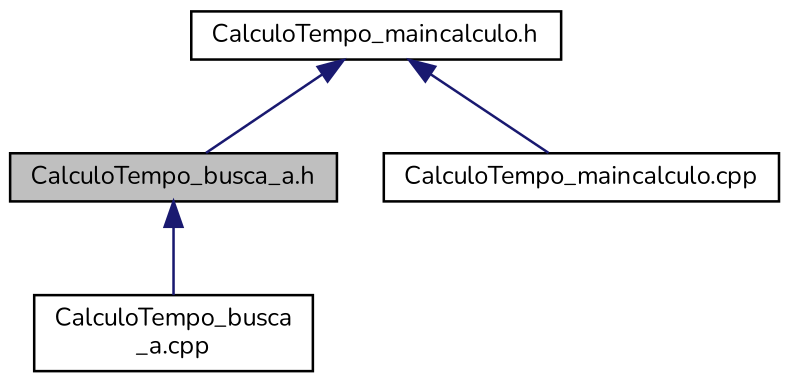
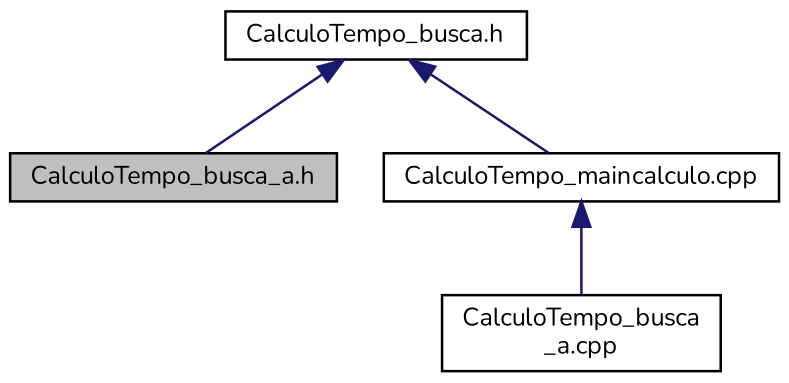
(376, 35) -> (376, 35)
(174, 261) -> (581, 261)
